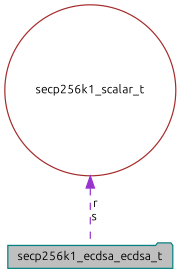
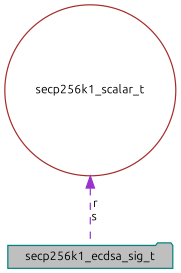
(90, 257) -> (90, 257)
